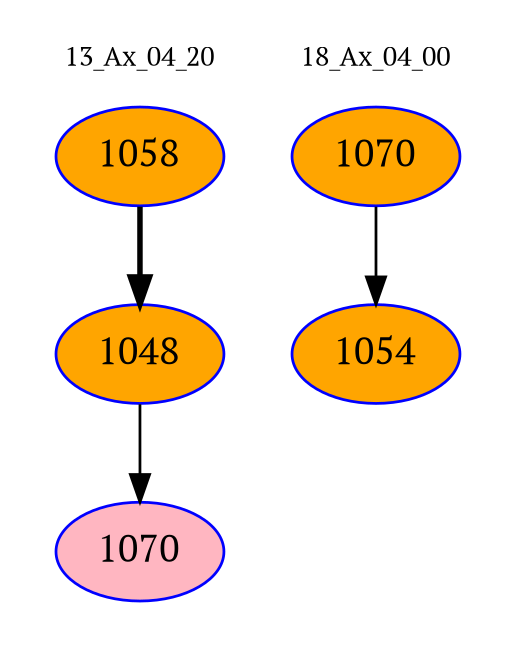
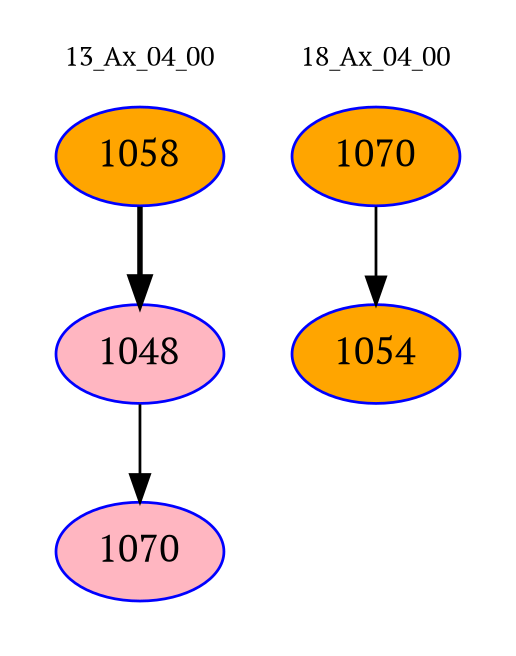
(140, 59) -> (140, 59)
(140, 354) -> (140, 354)
